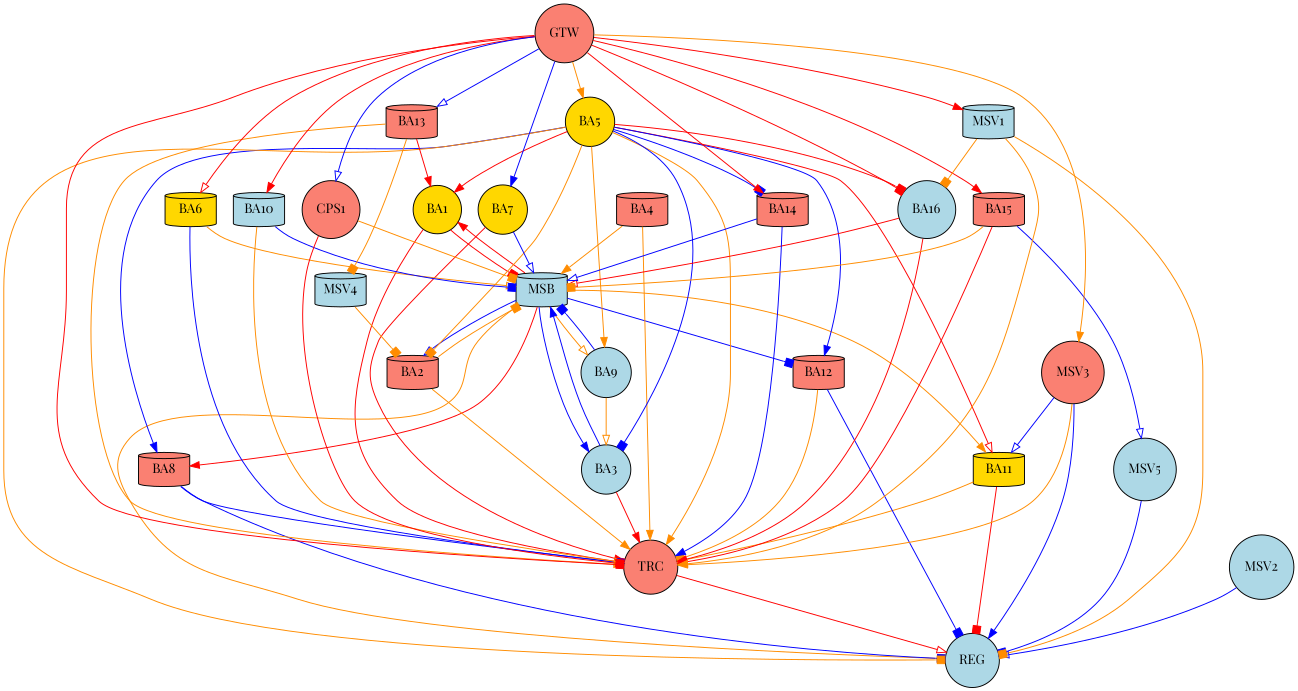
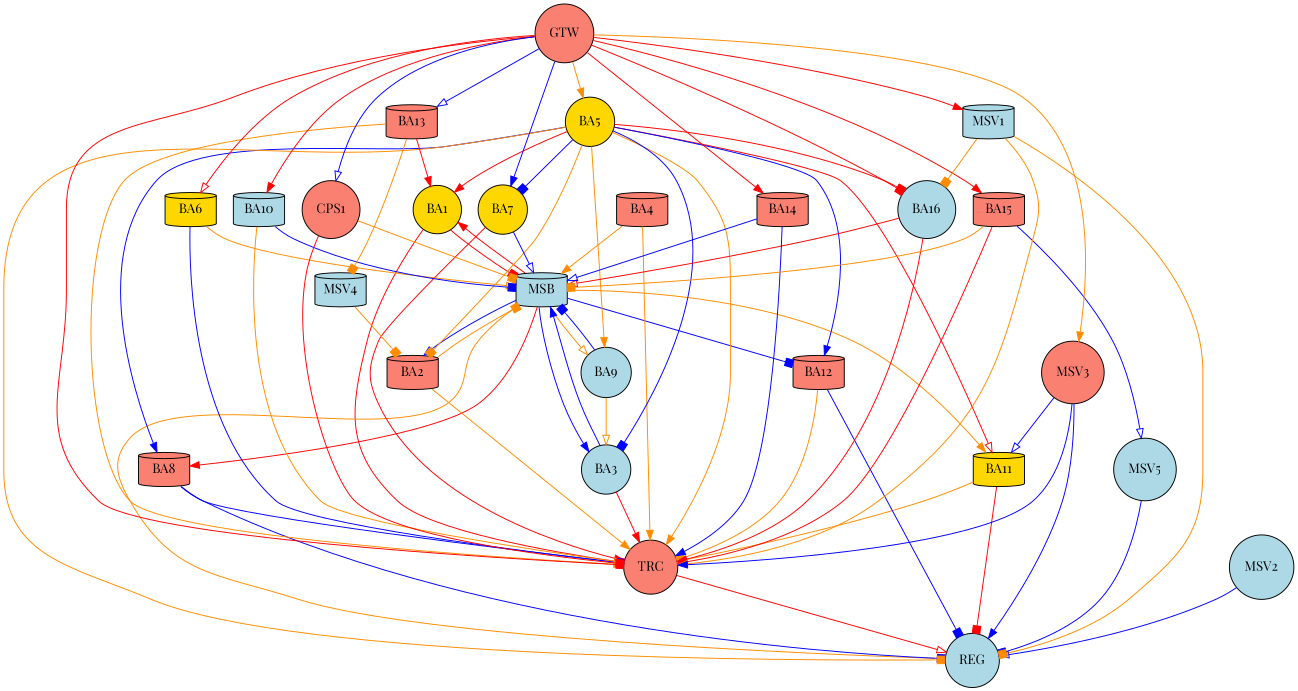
(686, 154) -> (550, 162)
(917, 541) -> (917, 541)
